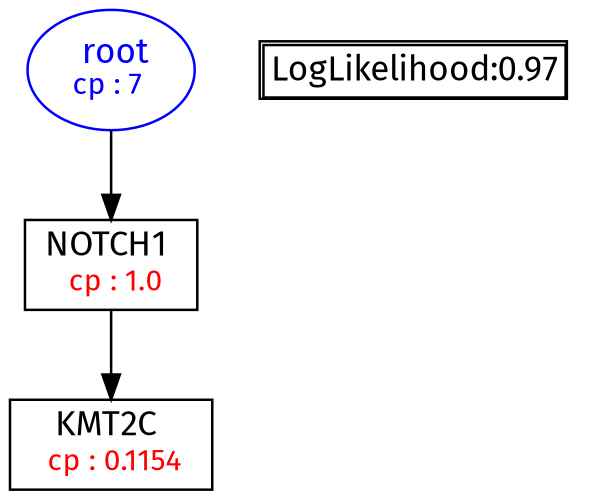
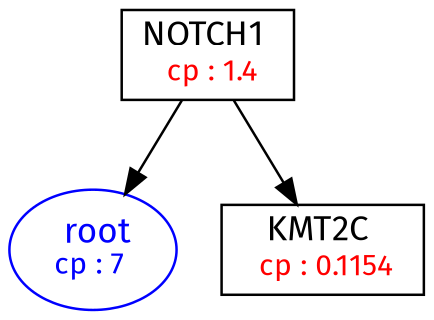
(413, 70) -> none
(111, 163) -> (160, 137)
(116, 281) -> (213, 71)
